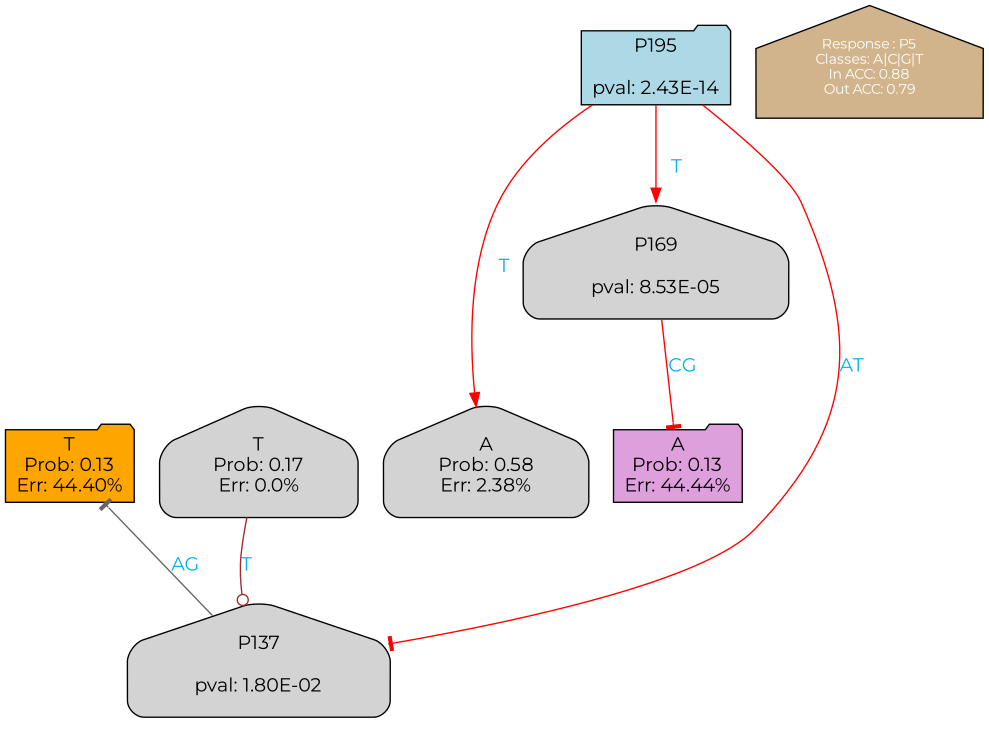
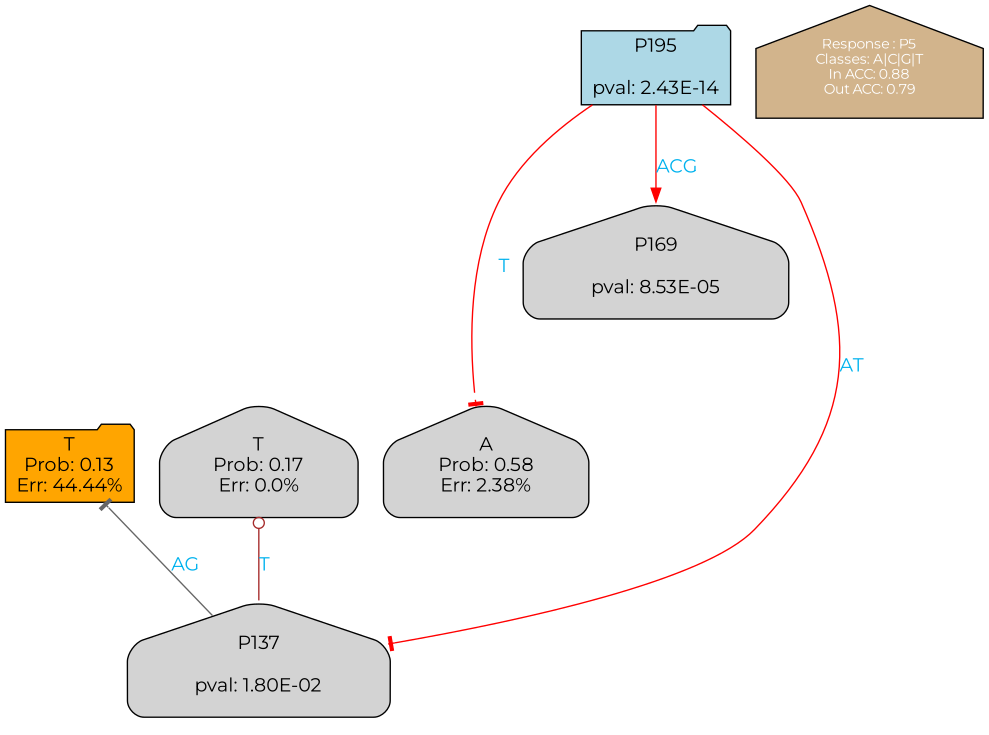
(677, 167) -> (677, 167)
(488, 229) -> (488, 229)
(70, 466) -> (70, 466)
(678, 466) -> none
(241, 556) -> (259, 565)
